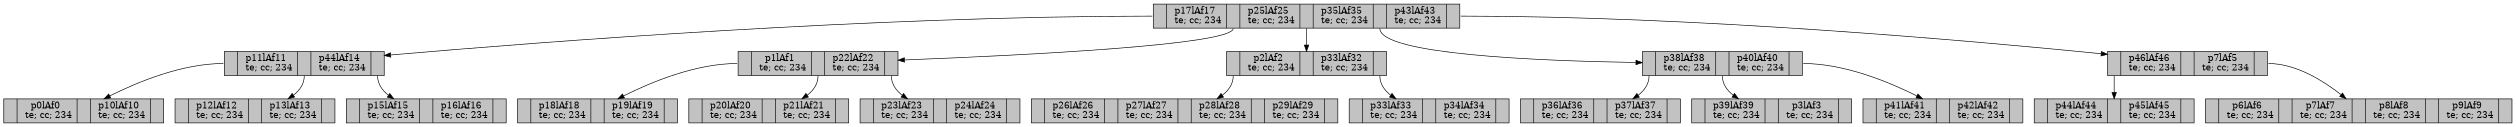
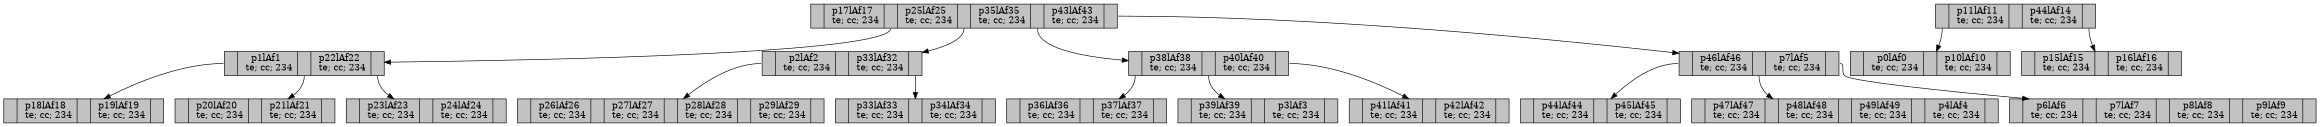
(771, 28) -> none
(255, 111) -> none
none -> (1845, 111)
